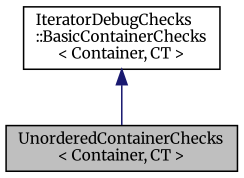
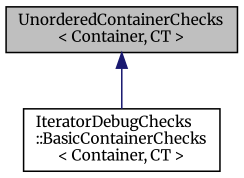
(122, 105) -> (122, 89)
